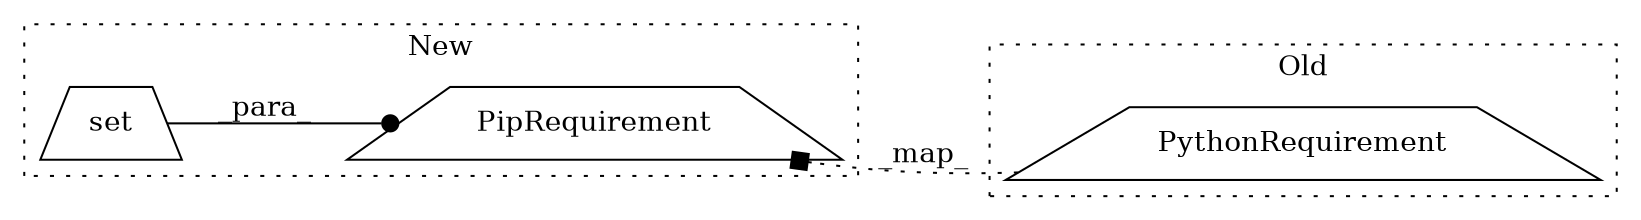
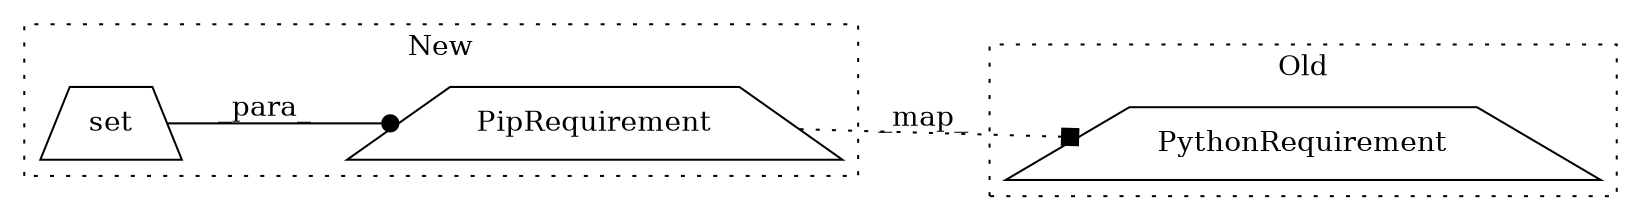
(915, 172) -> (929, 133)
